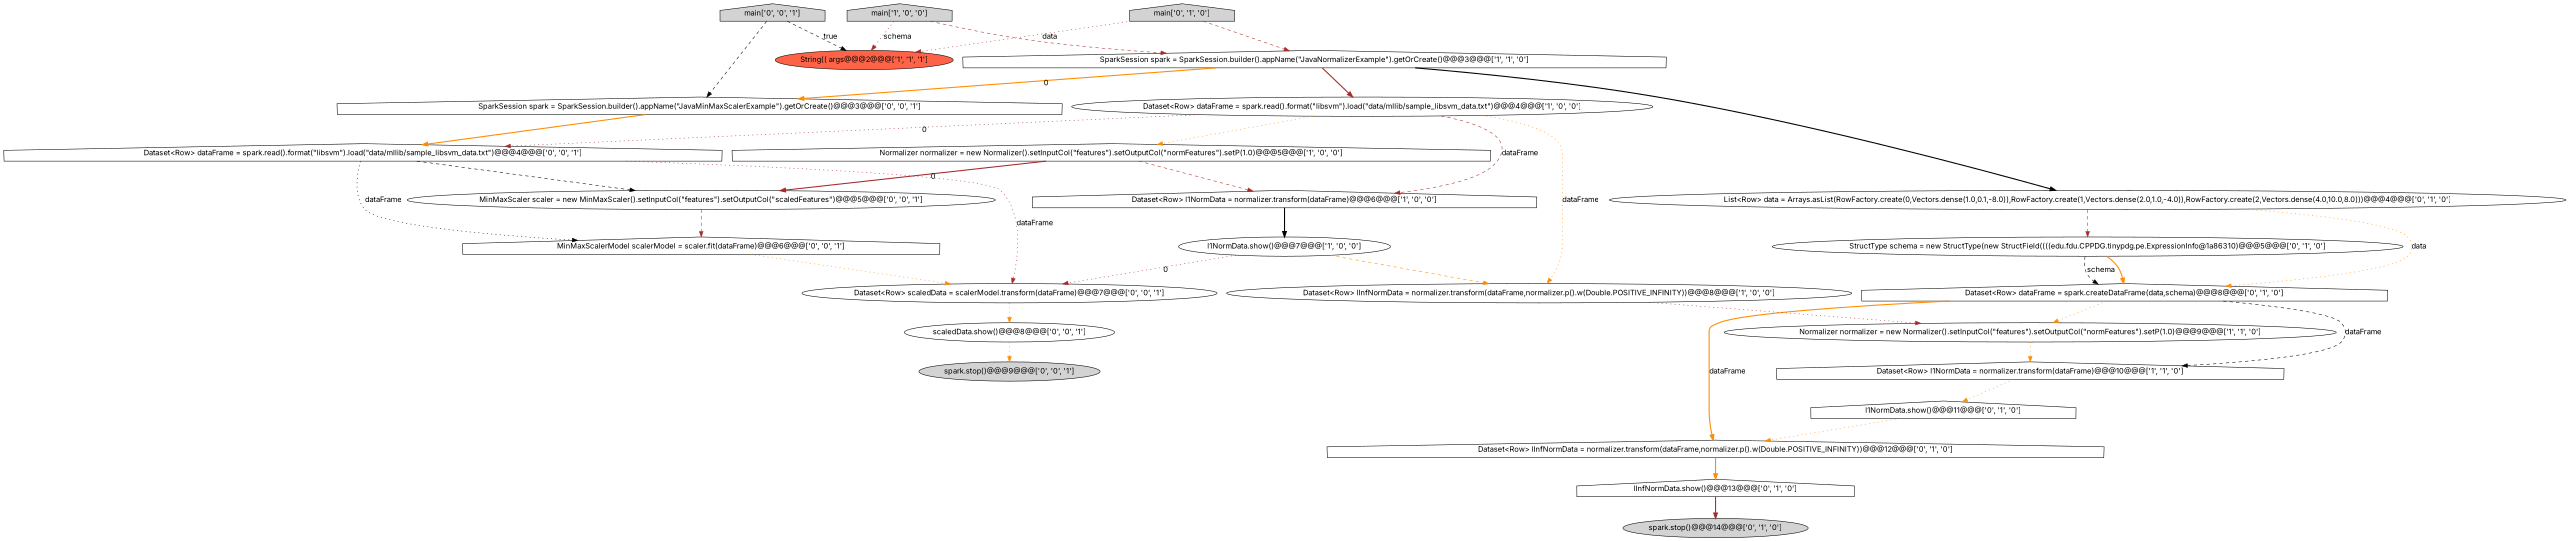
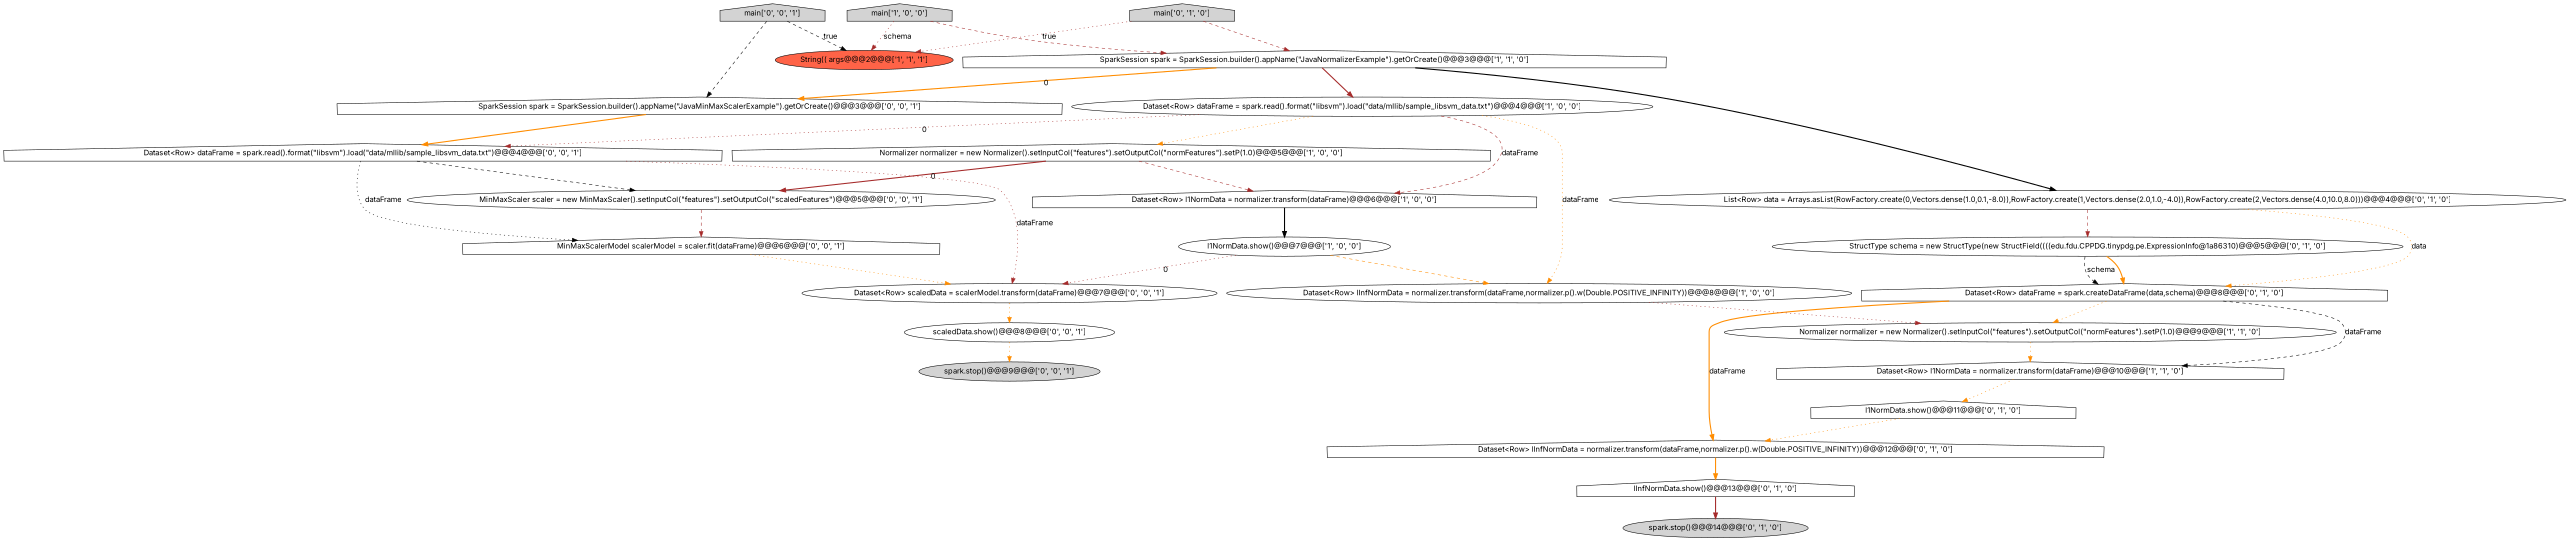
(1050, 37) -> (1049, 37)
